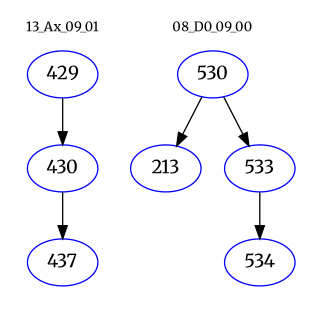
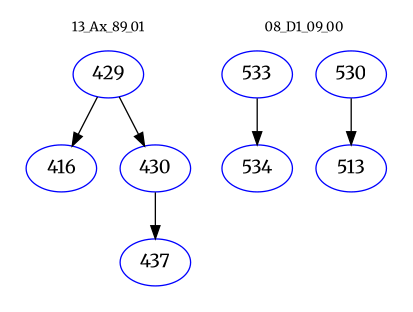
(63, 28) -> (108, 28)
(213, 28) -> (304, 28)
(233, 116) -> none
none -> (61, 168)
(166, 168) -> (351, 168)
